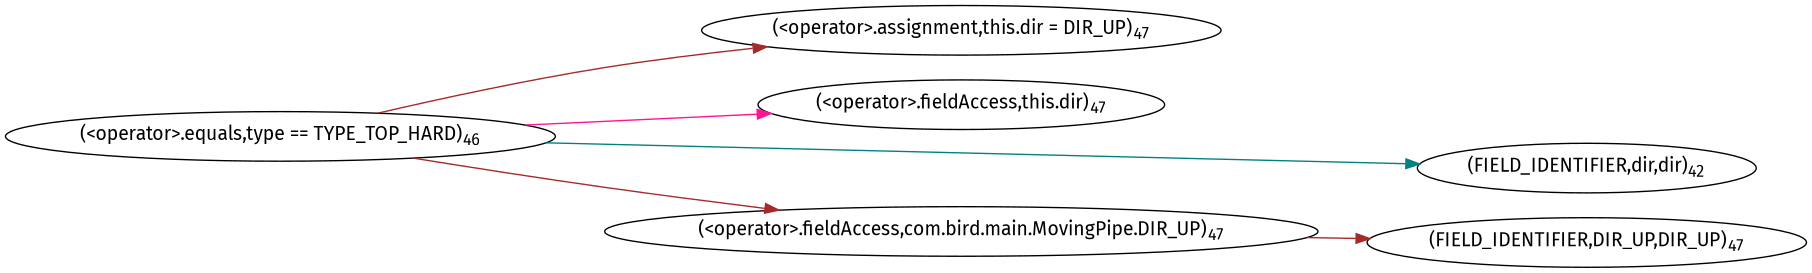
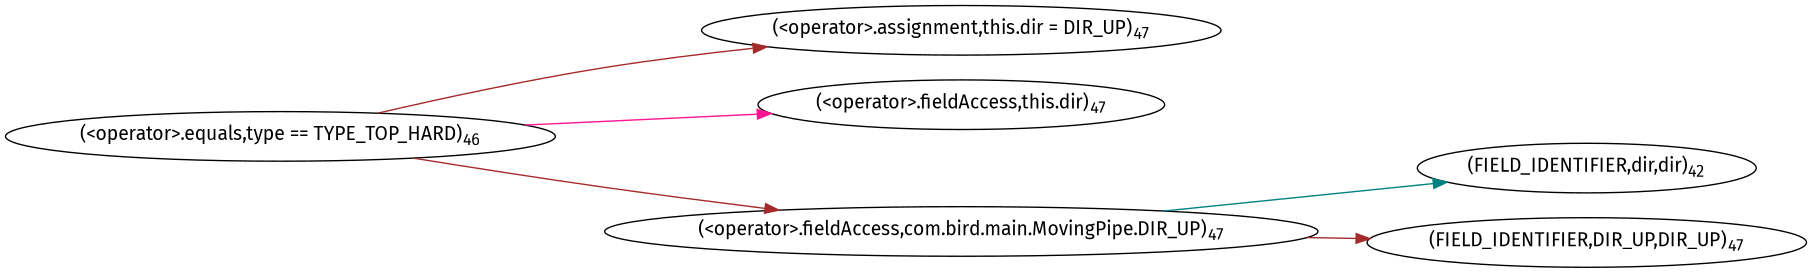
(976, 153) -> (1298, 197)
